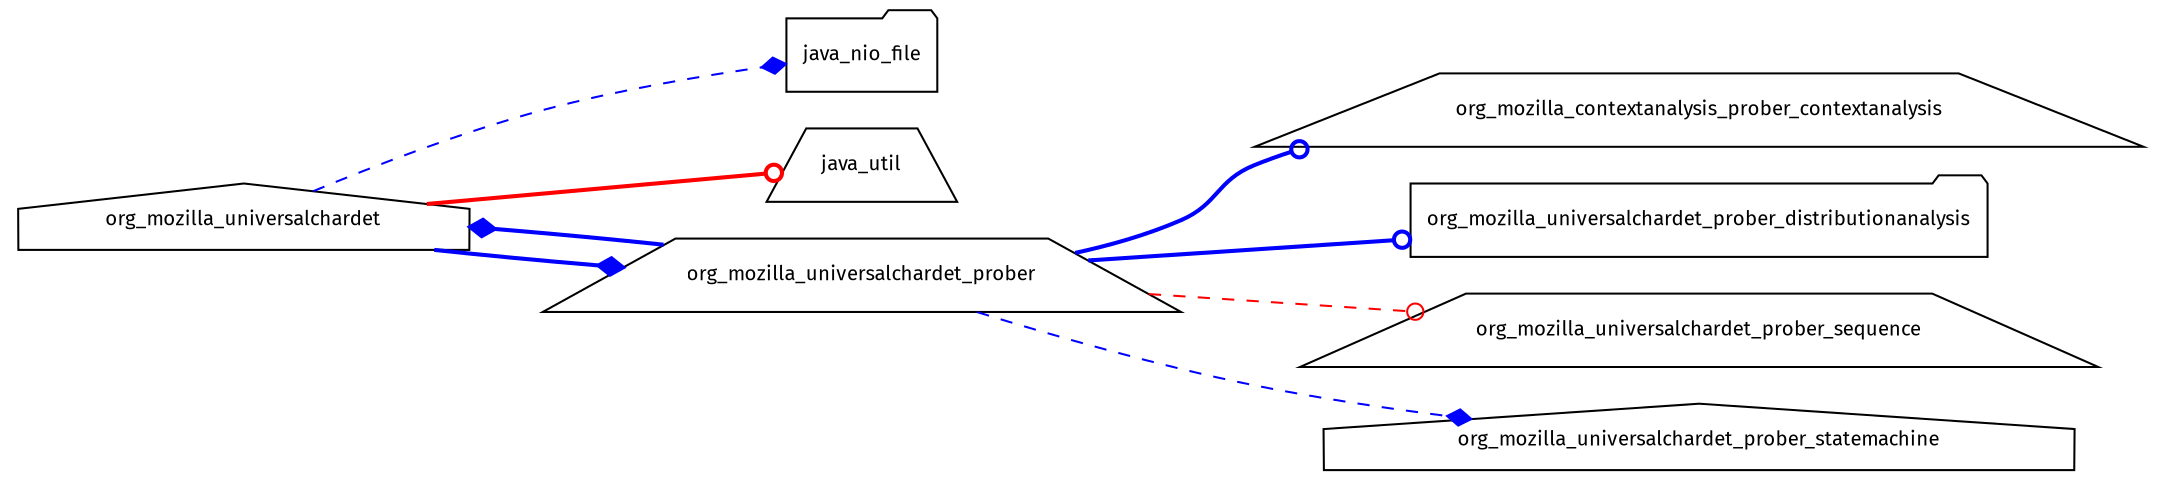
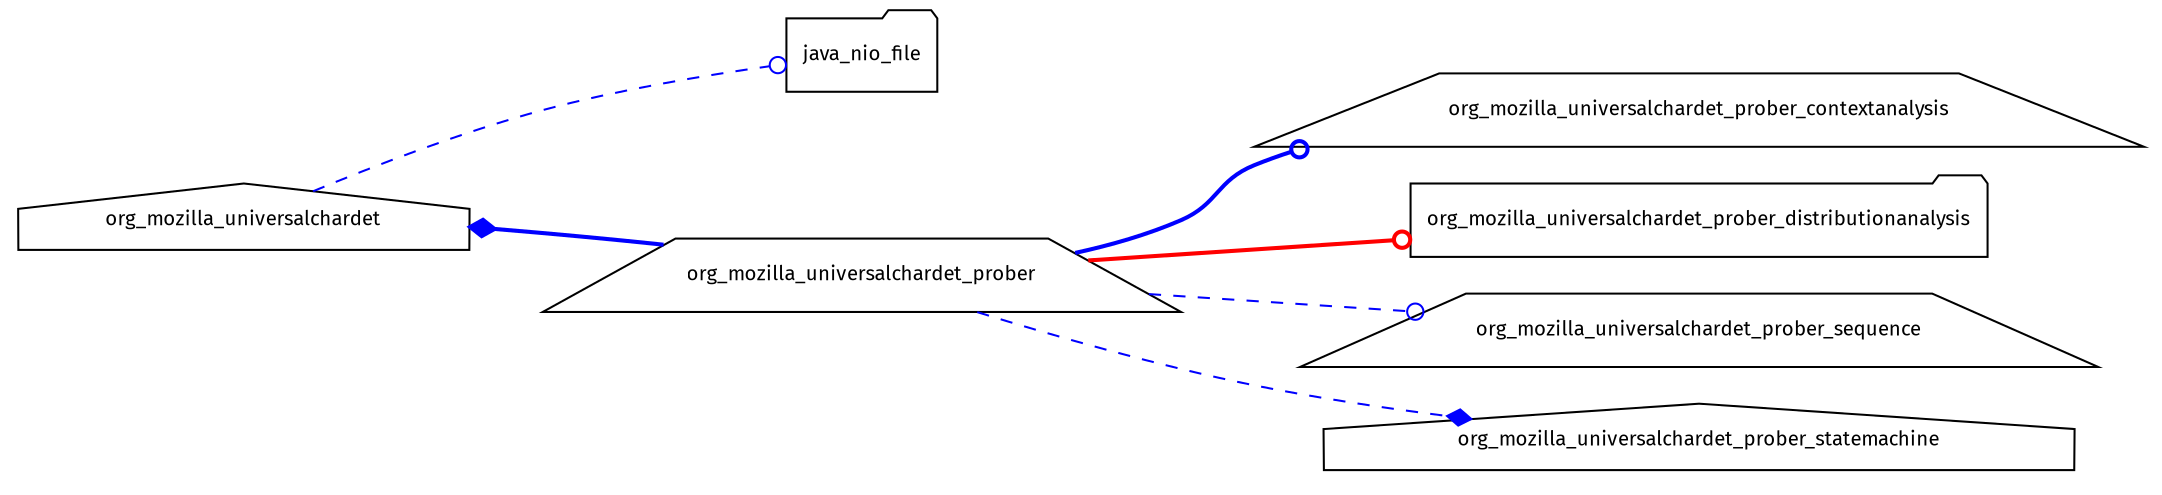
(1699, 110) -> (1699, 110)
(537, 112) -> (537, 112)
(862, 165) -> none
(1241, 250) -> (1241, 250)
(516, 258) -> none
(1278, 303) -> (1278, 303)
